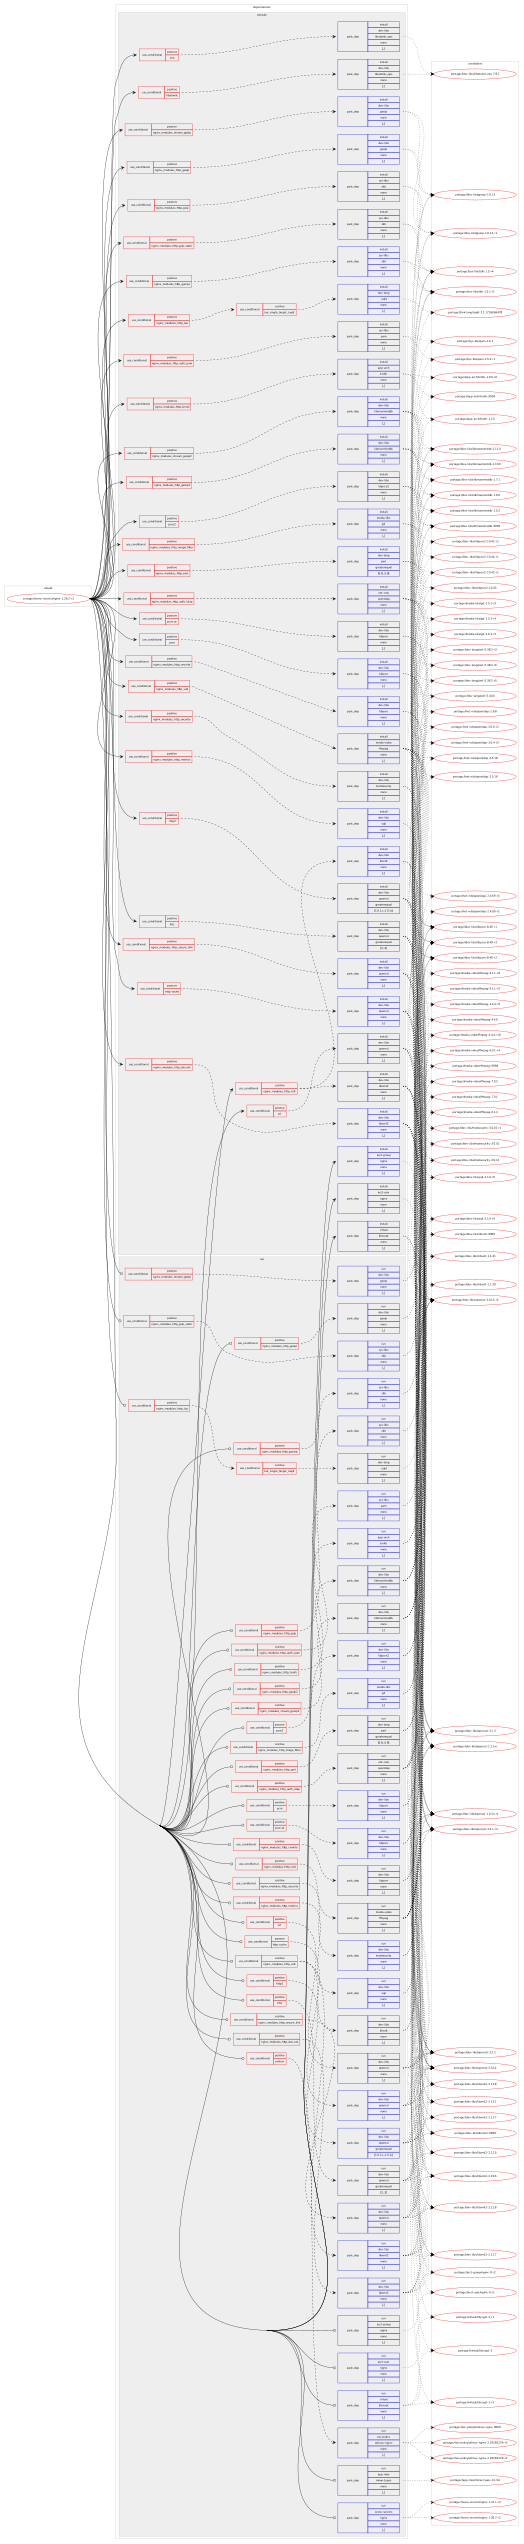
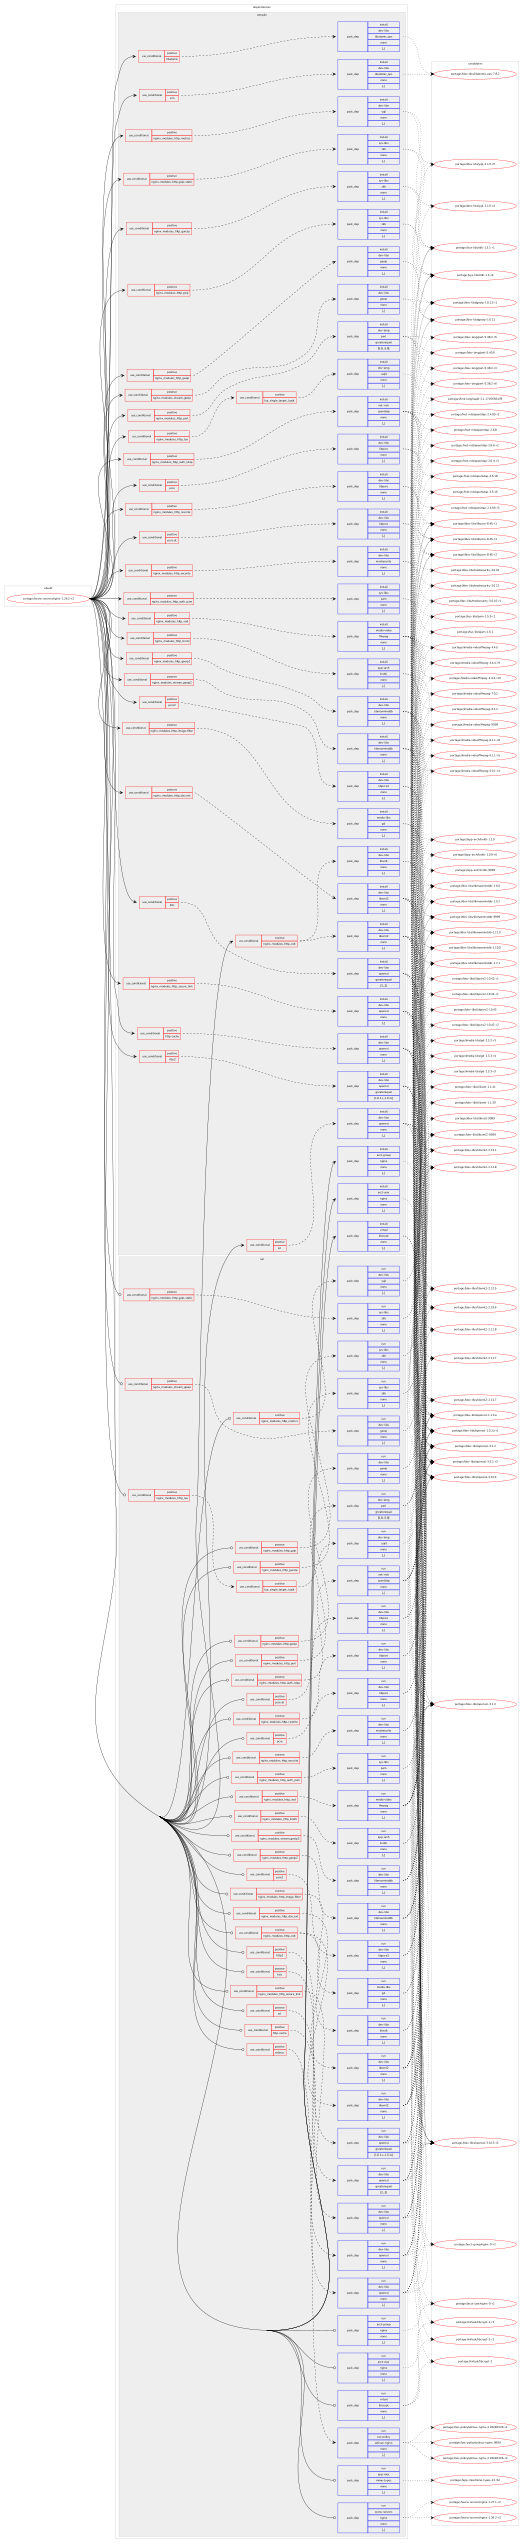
(475, 1097) -> none
